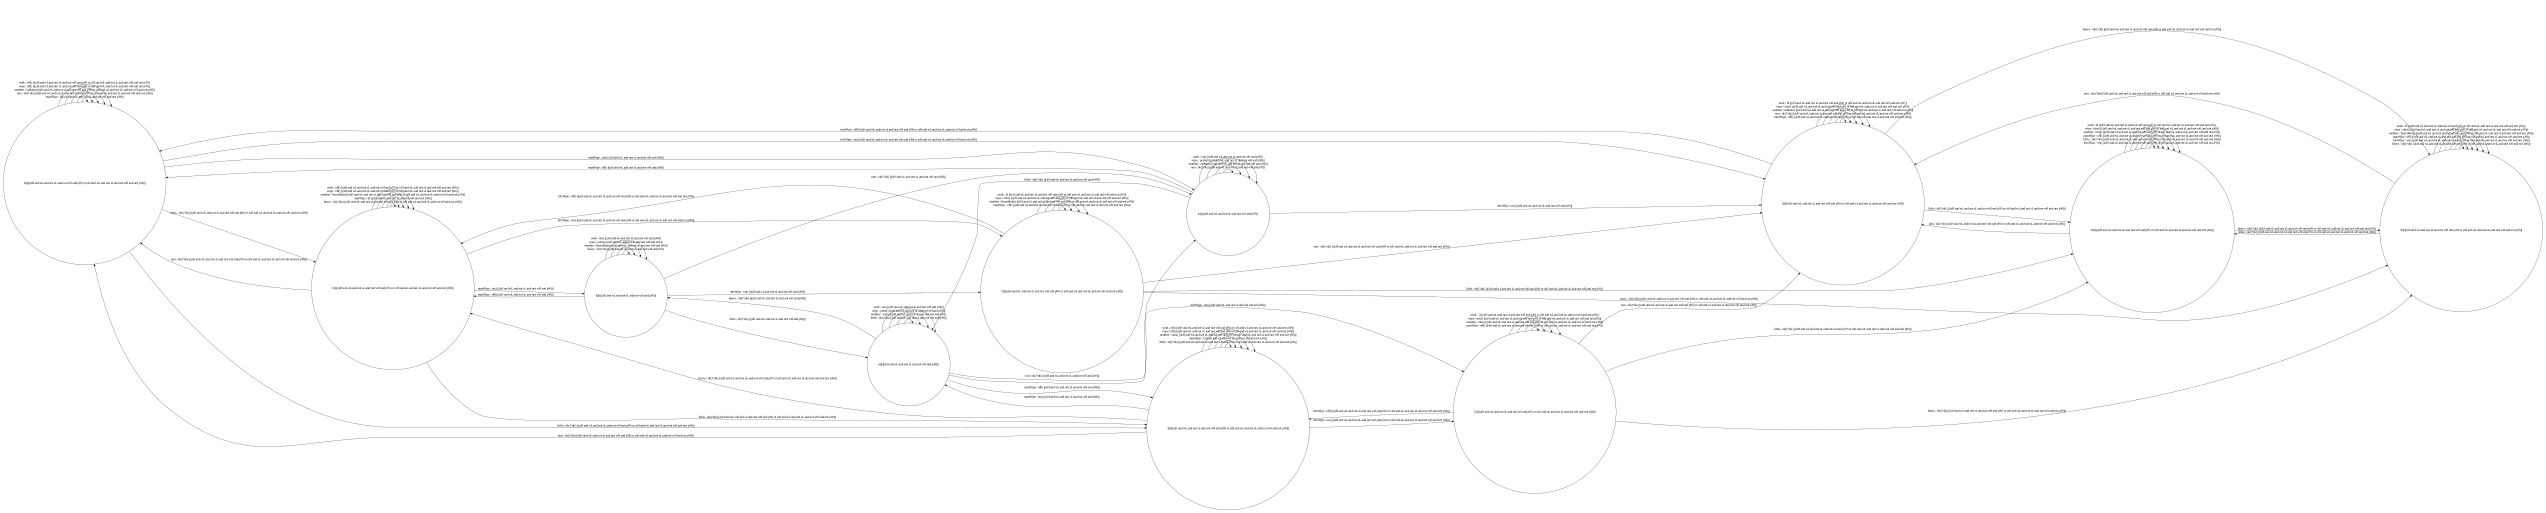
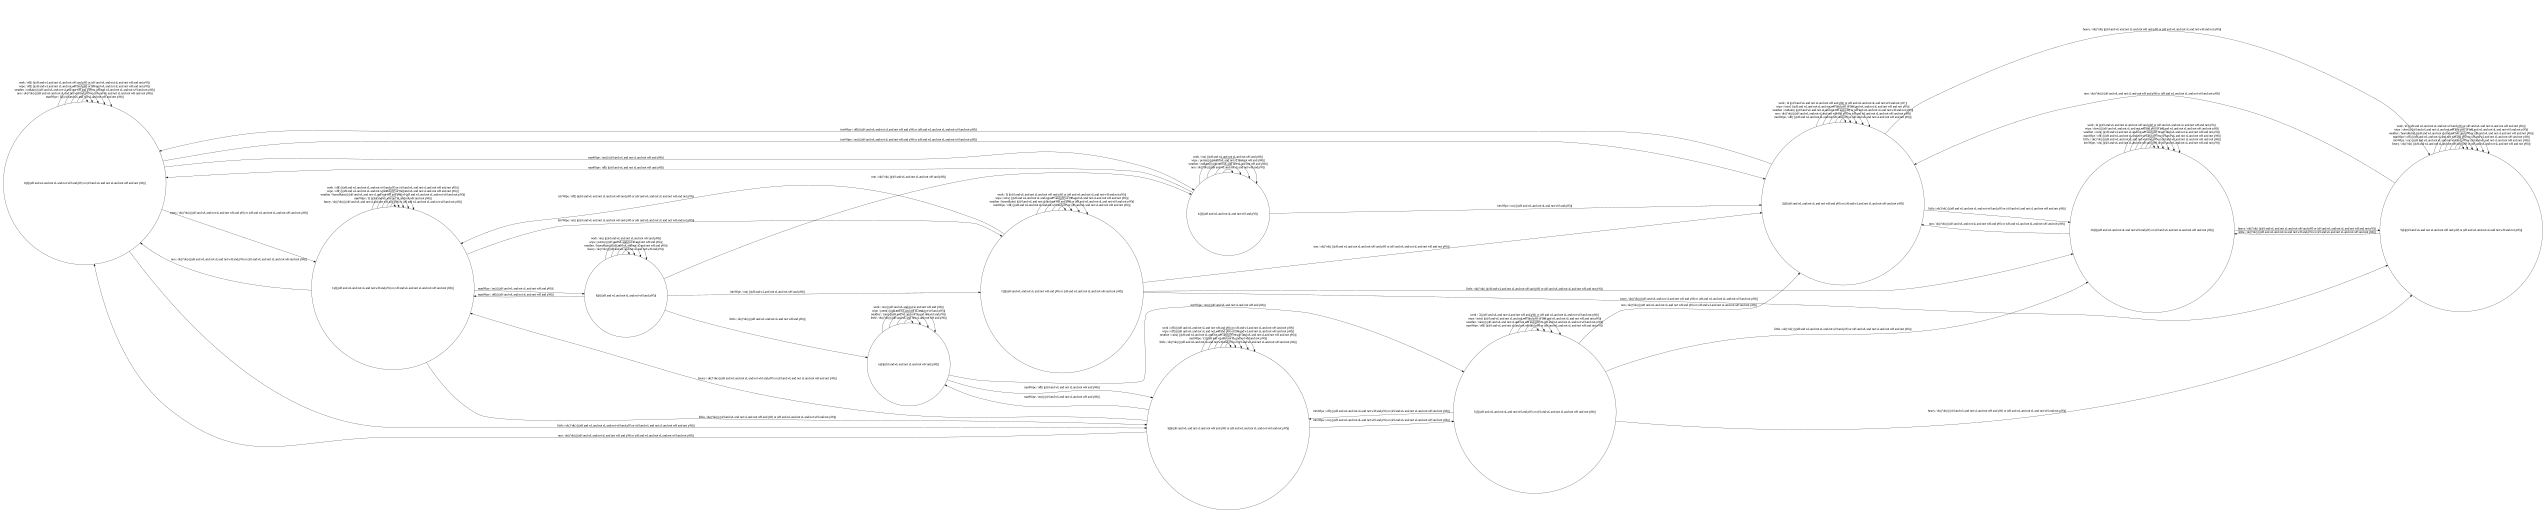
(1009, 181) -> none
(776, 307) -> none
(1123, 380) -> none
